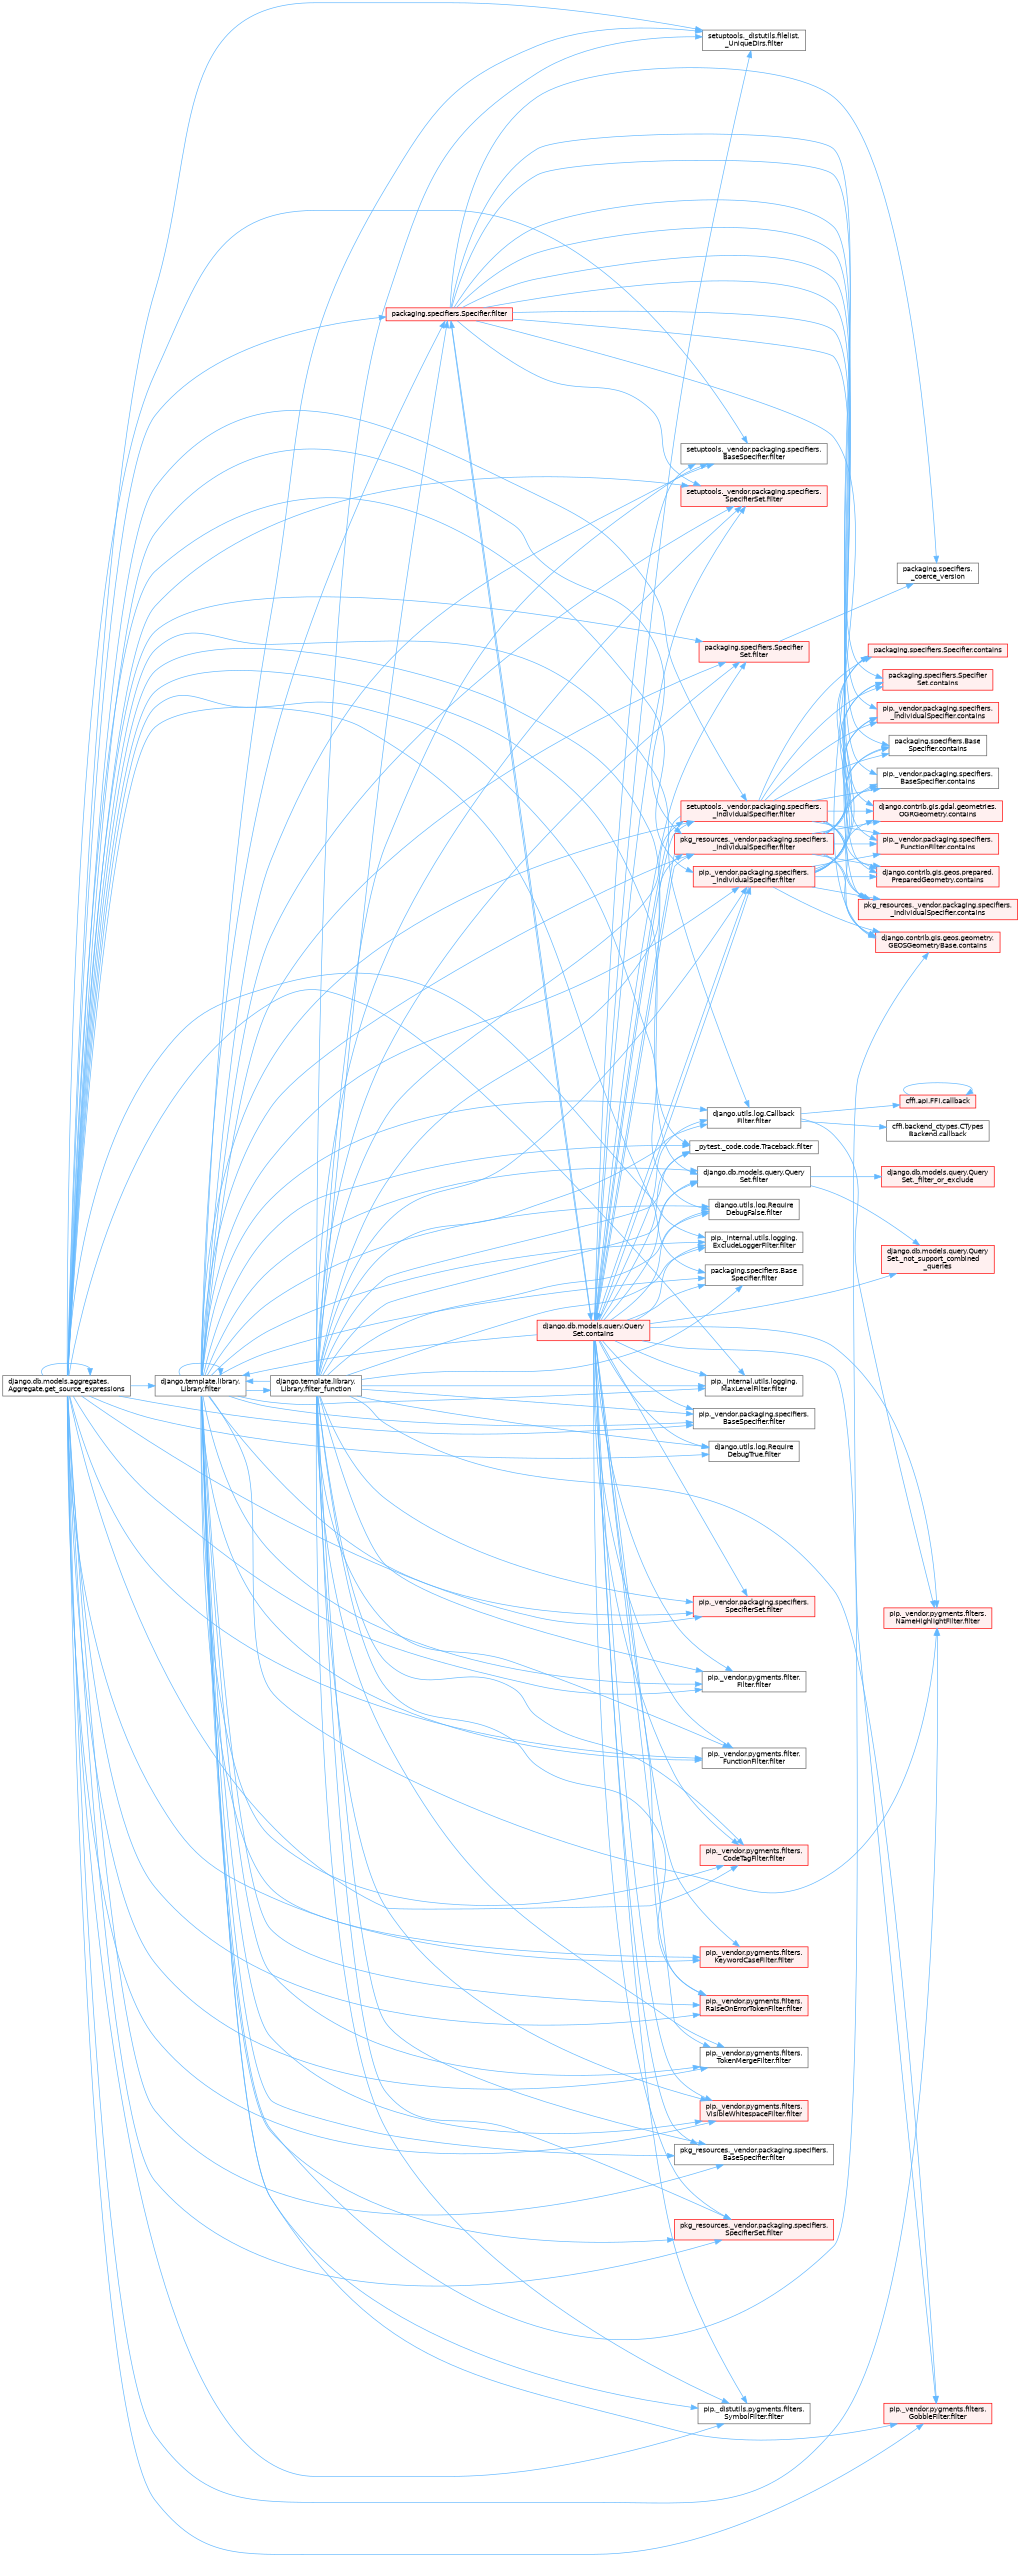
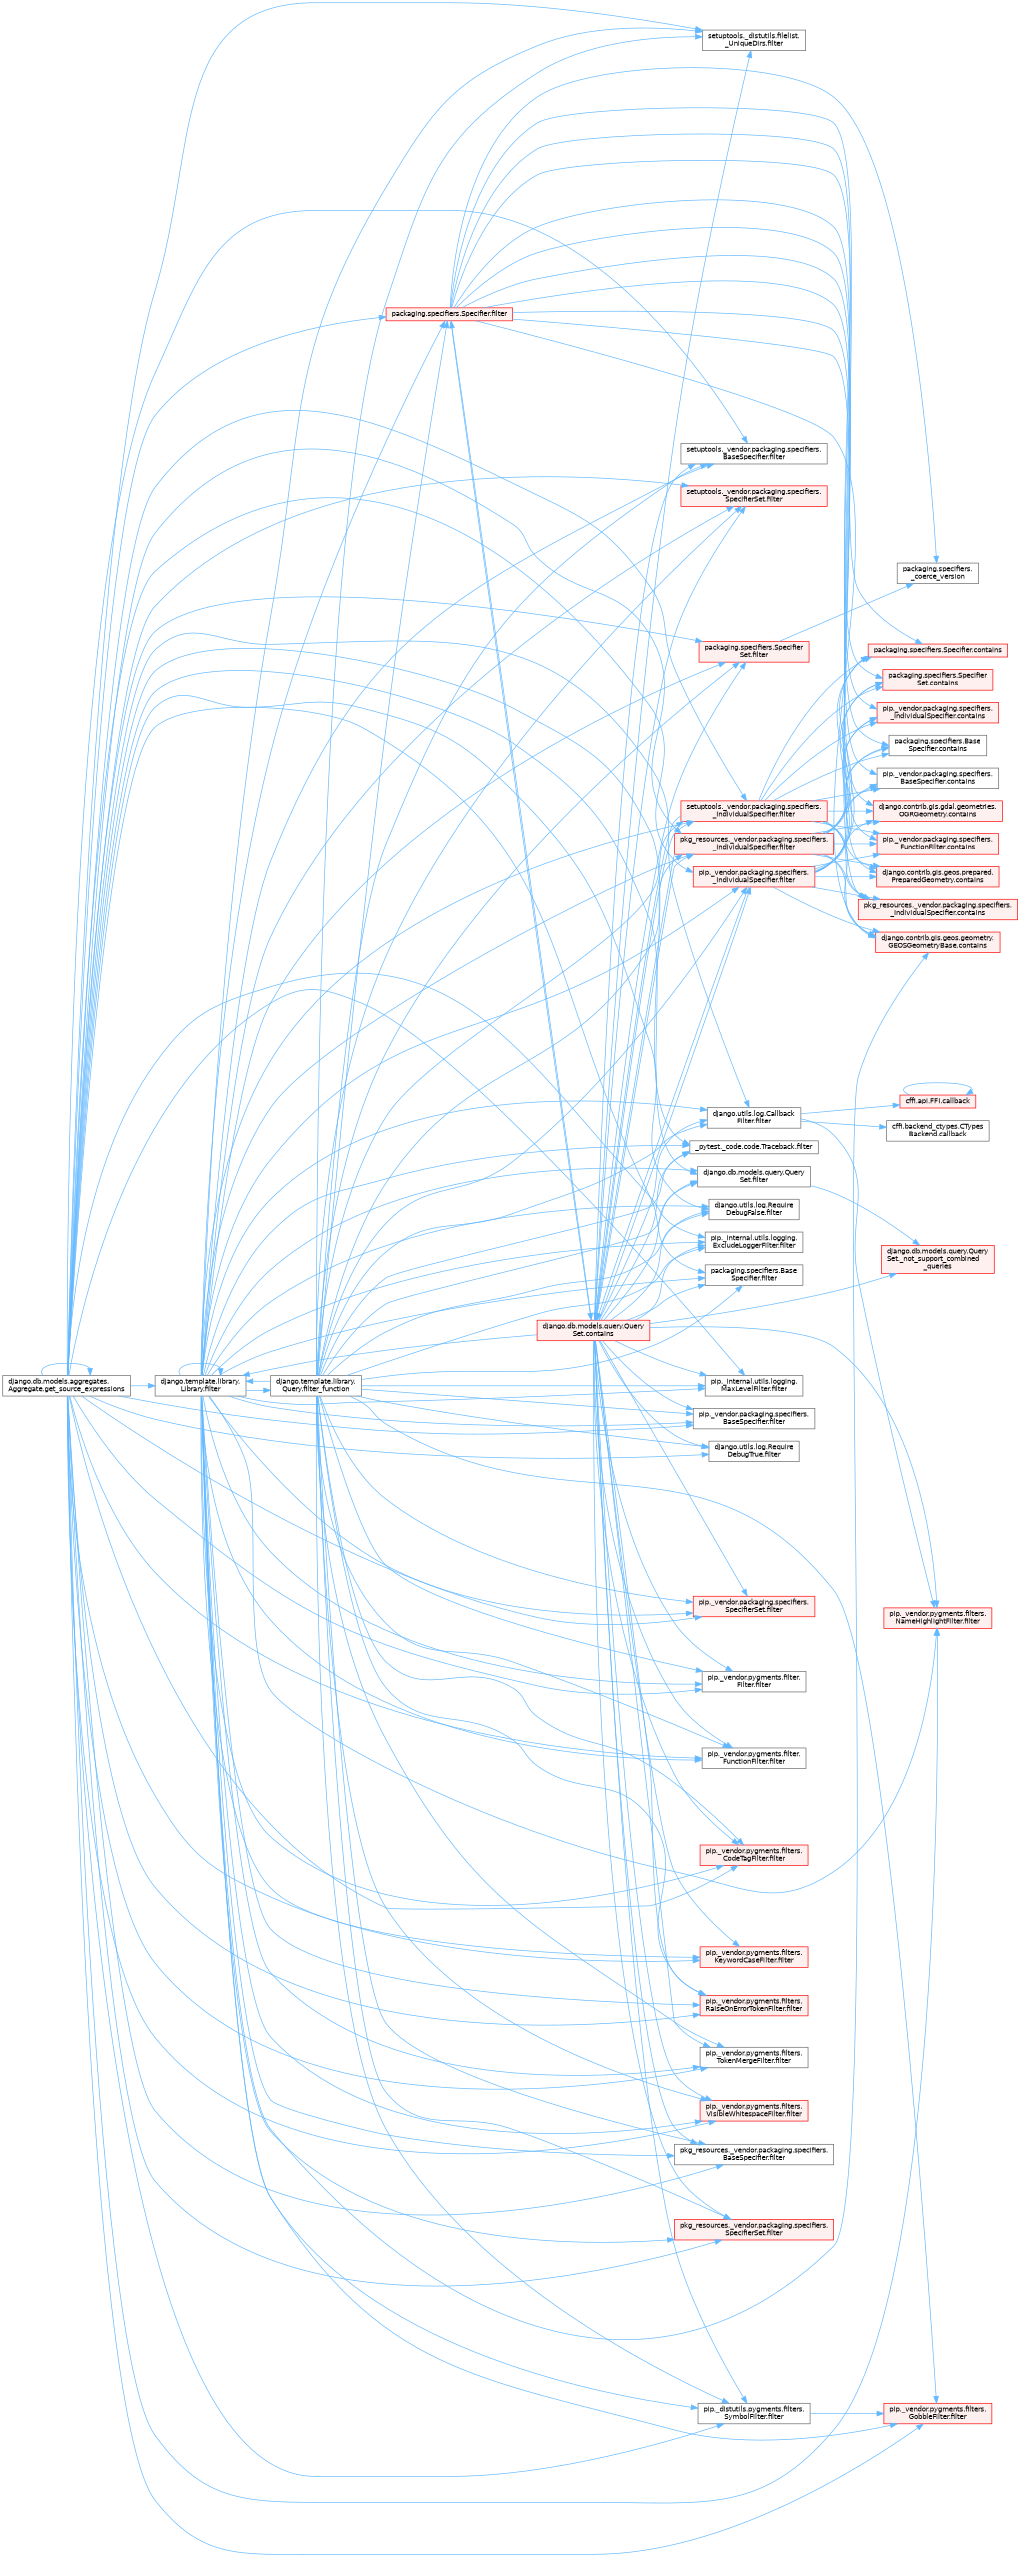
(593, 387) -> (840, 141)
(938, 1177) -> none
(316, 1386) -> (316, 1386)
(873, 1785) -> (849, 2414)
